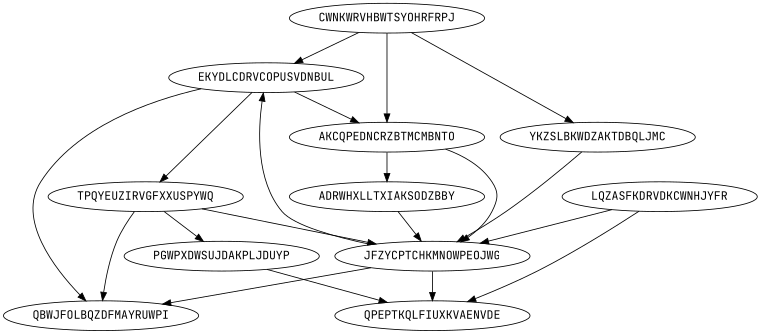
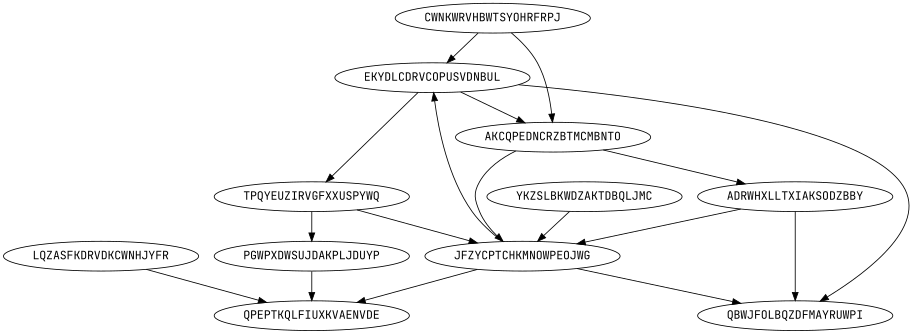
(489, 76) -> none
(550, 225) -> none
(114, 250) -> (795, 252)
